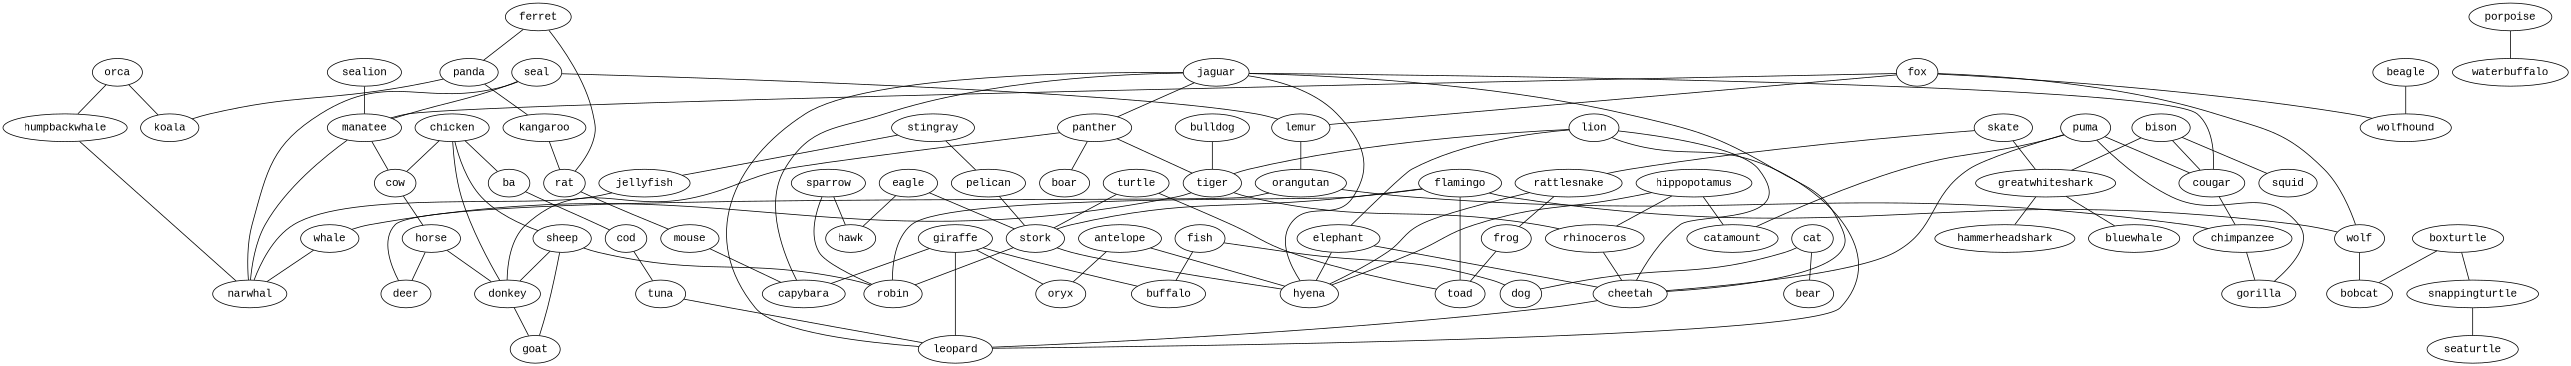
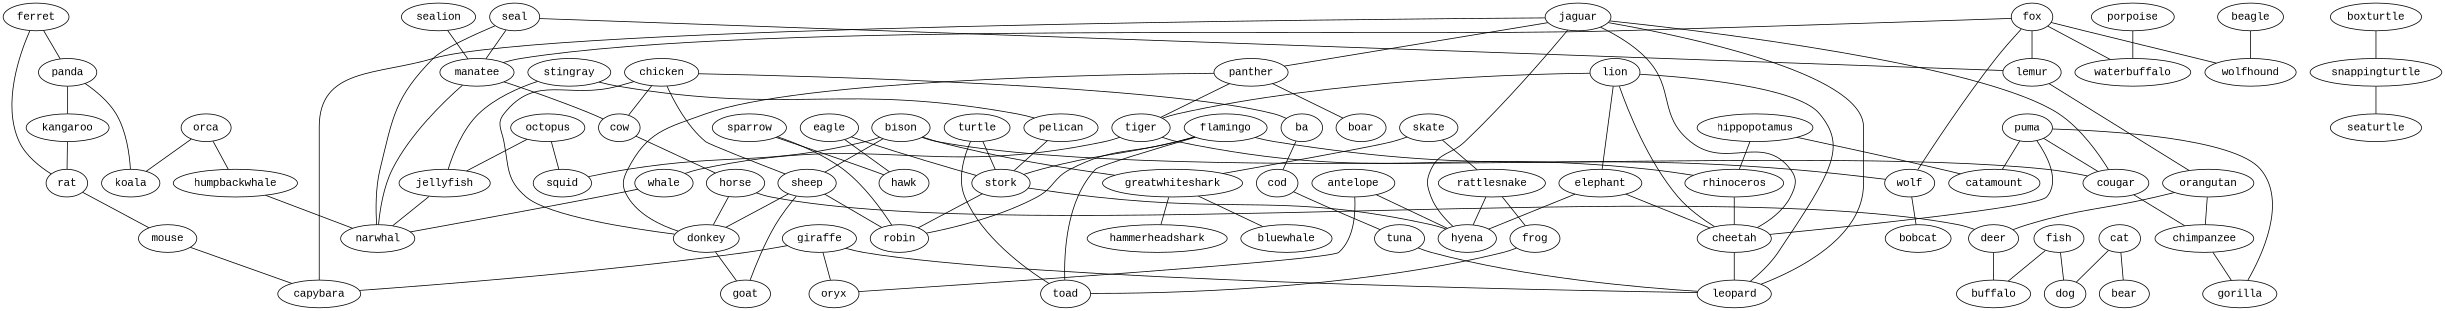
none -> (2079, 43)
none -> (548, 128)
(1212, 128) -> none
none -> (866, 149)
(1478, 224) -> none
(2408, 267) -> none
(1060, 268) -> (1994, 266)
